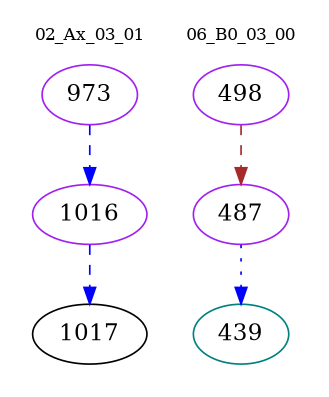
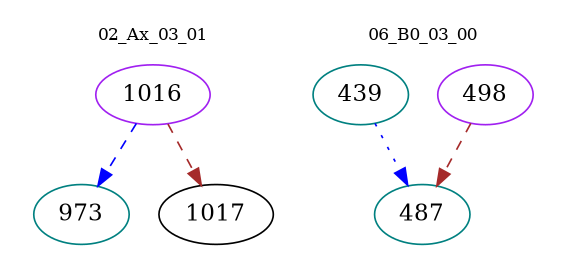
(90, 95) -> (81, 214)
(90, 146) -> (122, 147)
(241, 214) -> (422, 214)
(90, 266) -> (181, 147)
(241, 266) -> (387, 147)
